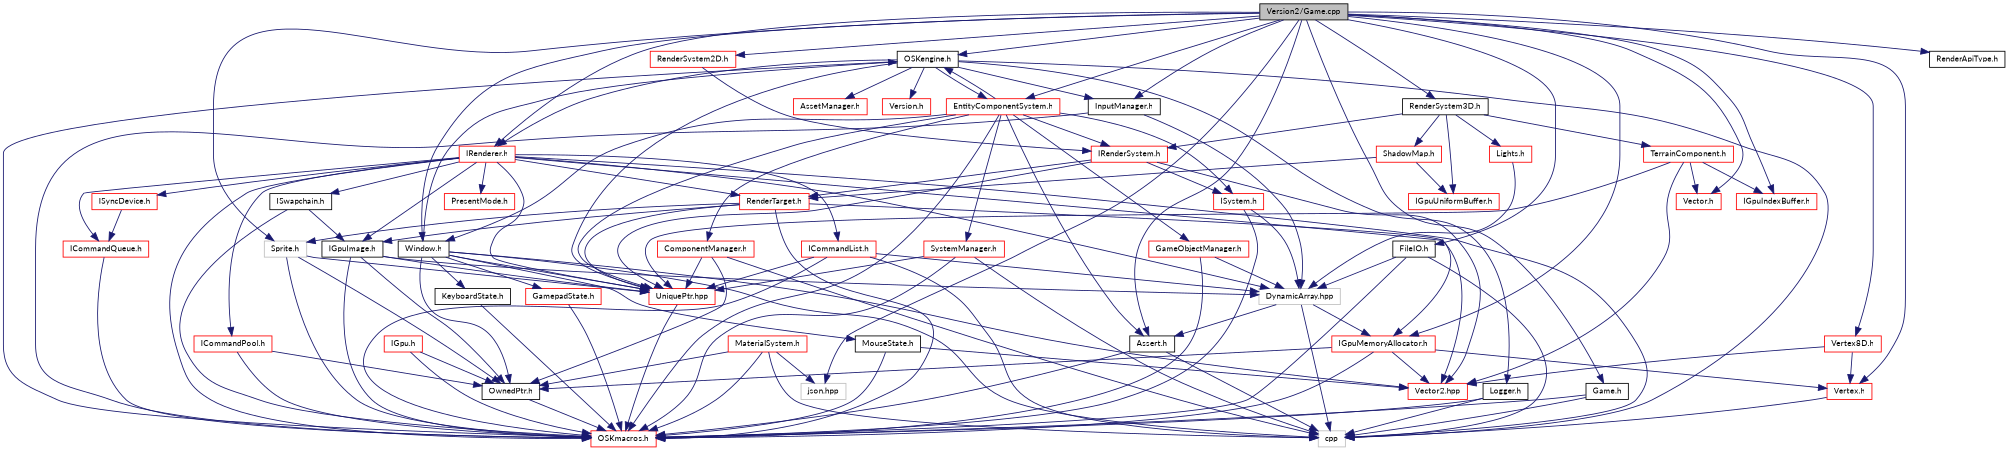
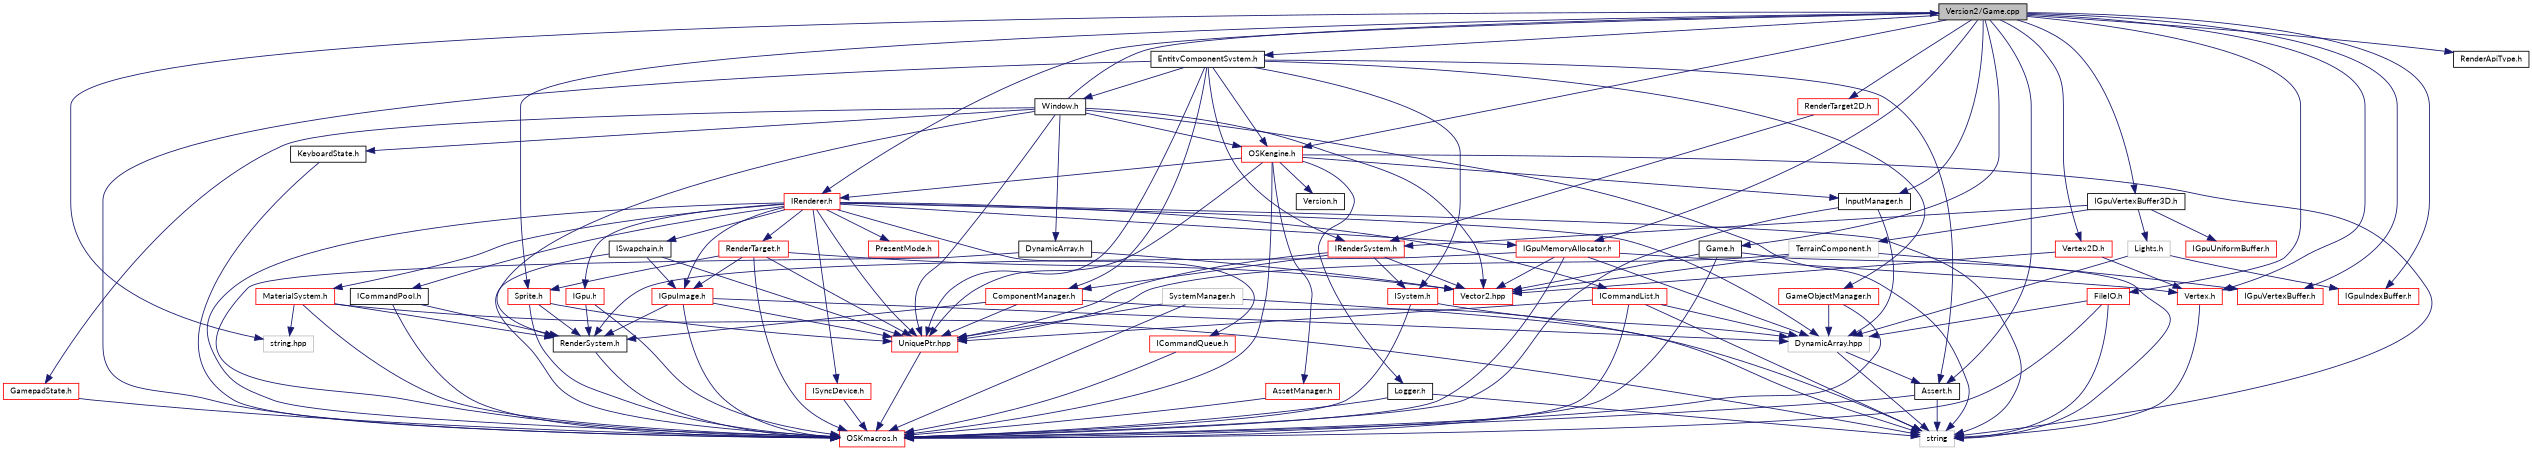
(623, 47) -> (1491, 24)
(693, 59) -> (1838, 107)
(928, 59) -> (1272, 154)
(957, 81) -> none
(907, 107) -> (1320, 202)
(1003, 107) -> (1208, 59)
(1445, 107) -> (2136, 202)
(1409, 154) -> none
(1511, 154) -> (2149, 249)
(1689, 154) -> (1834, 249)
(986, 168) -> none
(1726, 175) -> (2230, 268)
(948, 178) -> (1209, 272)
(1699, 202) -> (2280, 297)
none -> (669, 217)
(117, 221) -> (853, 412)
none -> (560, 232)
(286, 249) -> (529, 297)
(352, 249) -> (682, 297)
(964, 249) -> (1203, 297)
(1414, 249) -> (2108, 297)
none -> (1597, 274)
none -> (778, 295)
(1335, 317) -> (1689, 293)
(233, 344) -> (389, 297)
(888, 344) -> (1055, 249)
(1853, 344) -> (2084, 249)
(511, 391) -> (590, 344)
(824, 391) -> (288, 344)
none -> (1090, 418)
(1332, 439) -> (1937, 439)
